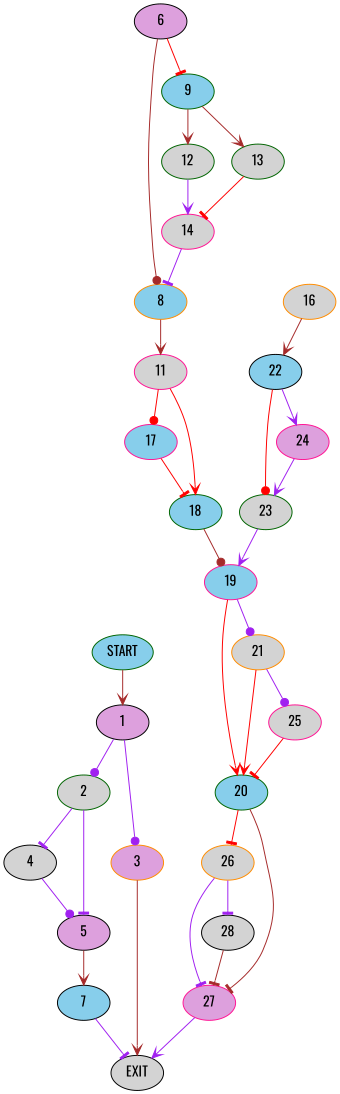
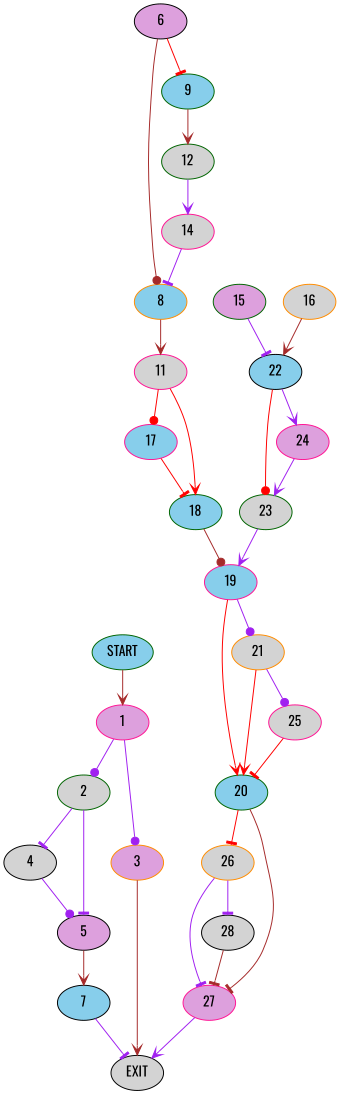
(258, 162) -> none
none -> (240, 302)
(123, 722) -> (123, 722)
